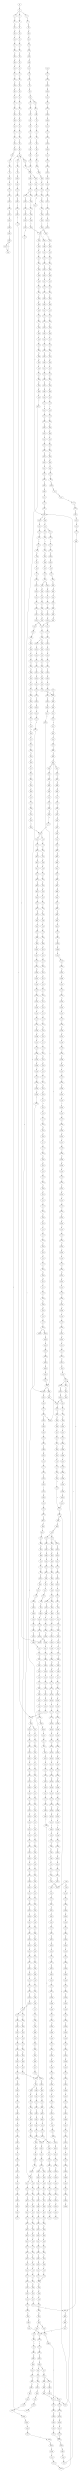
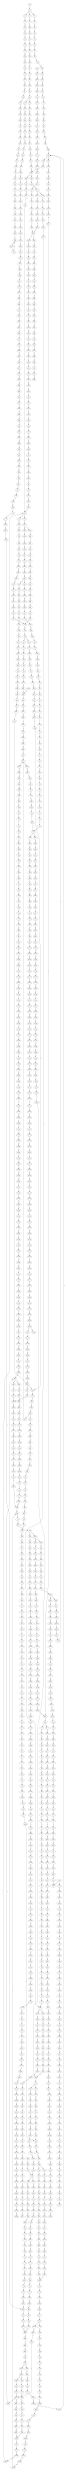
(39, 386) -> none
